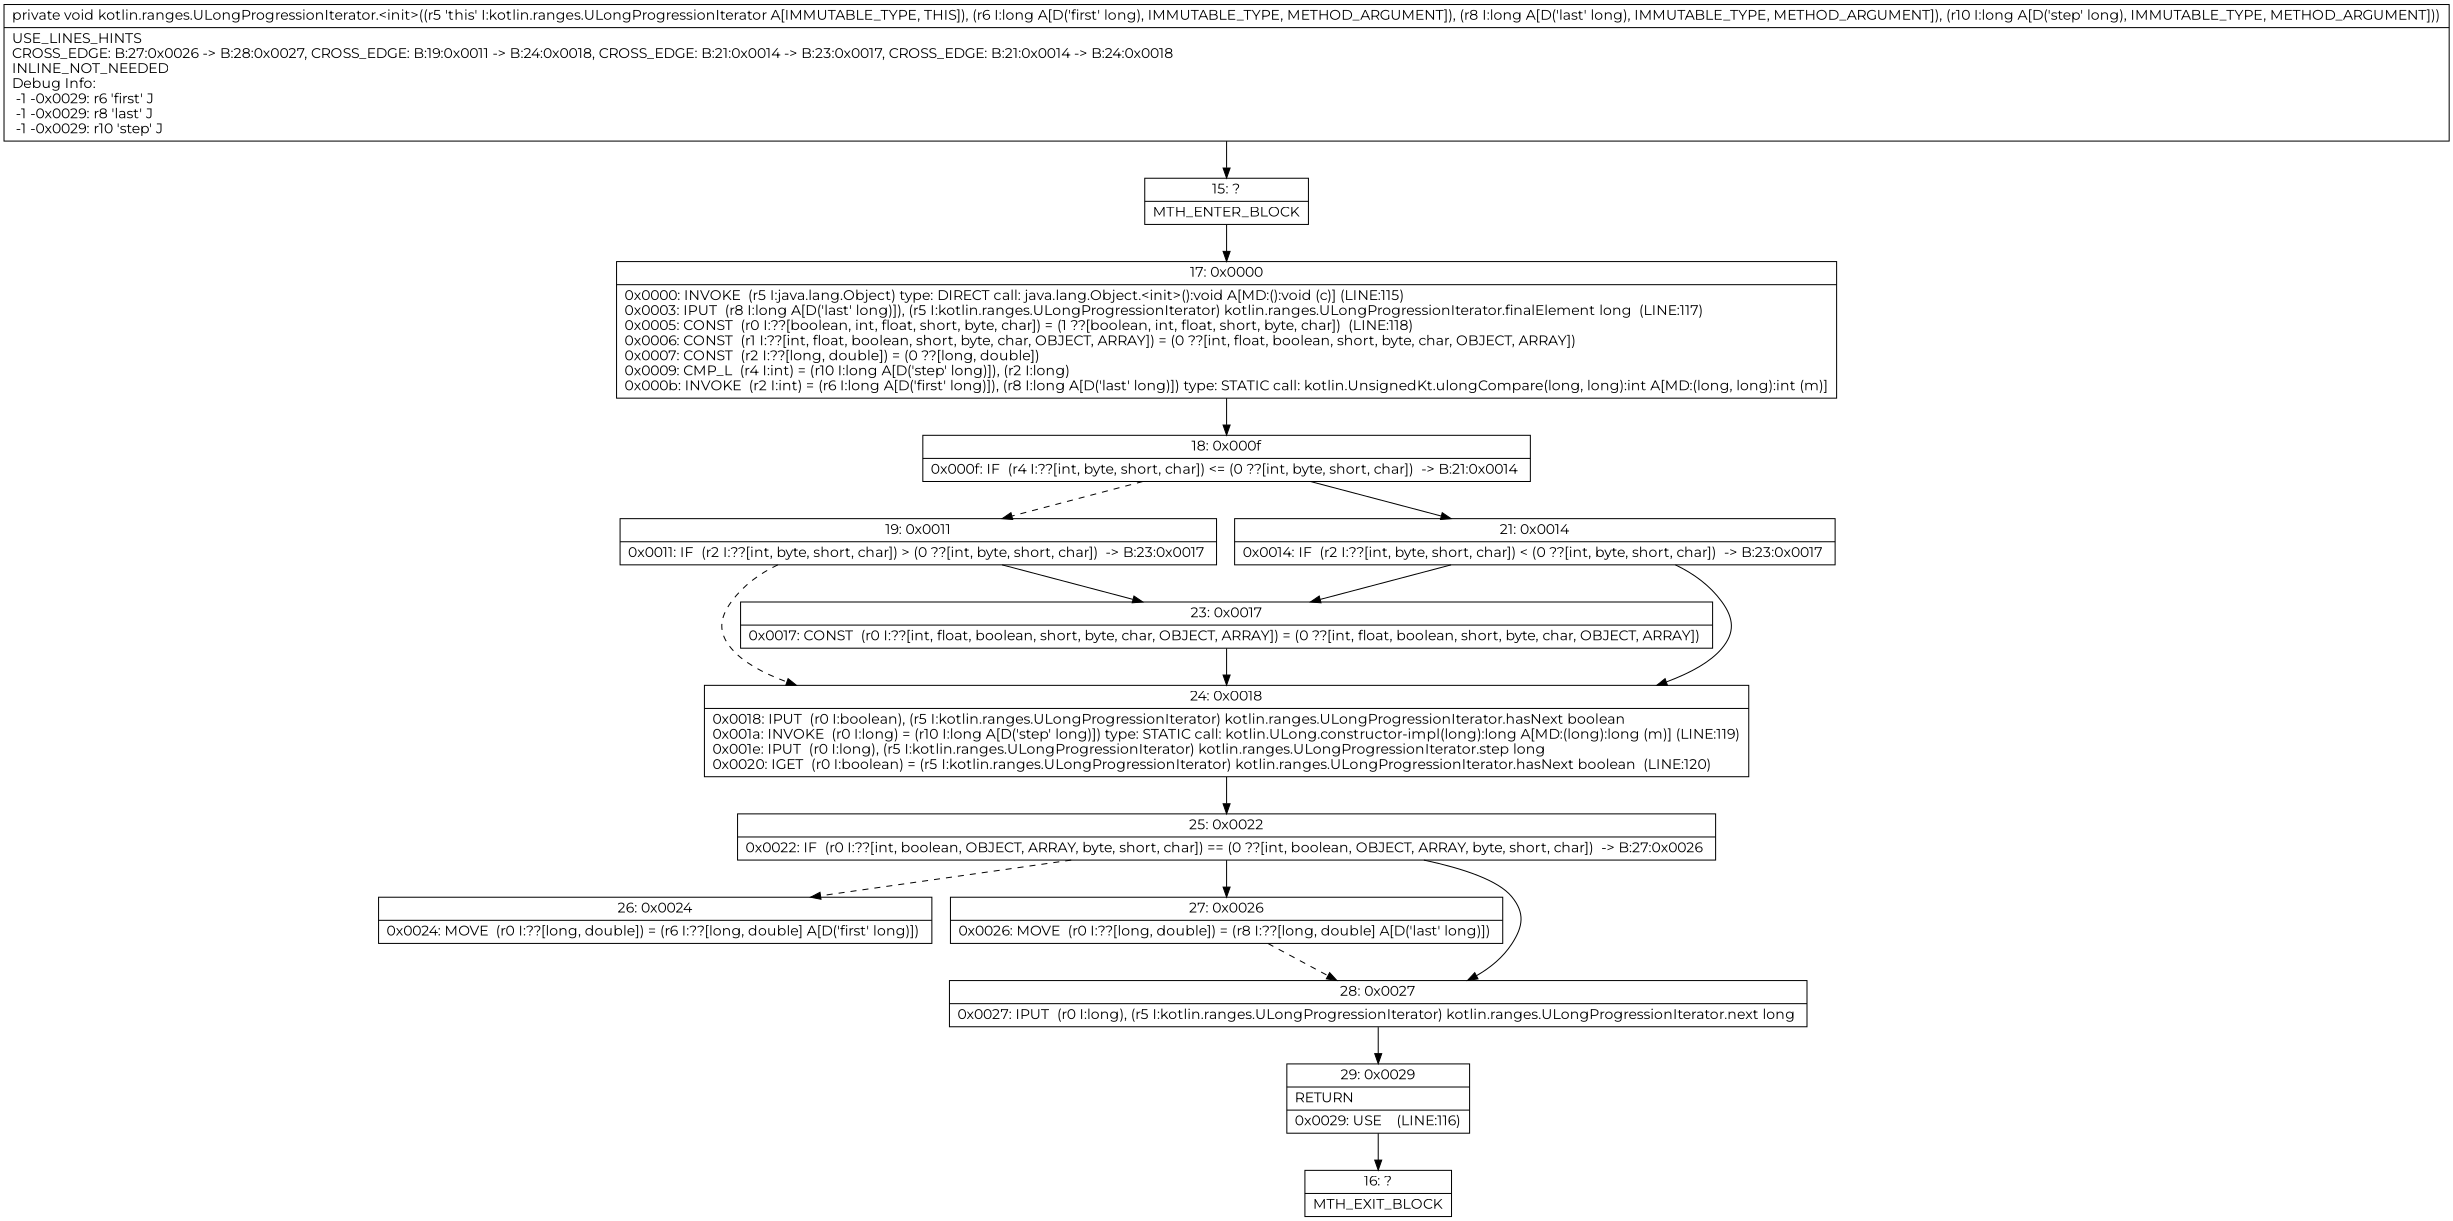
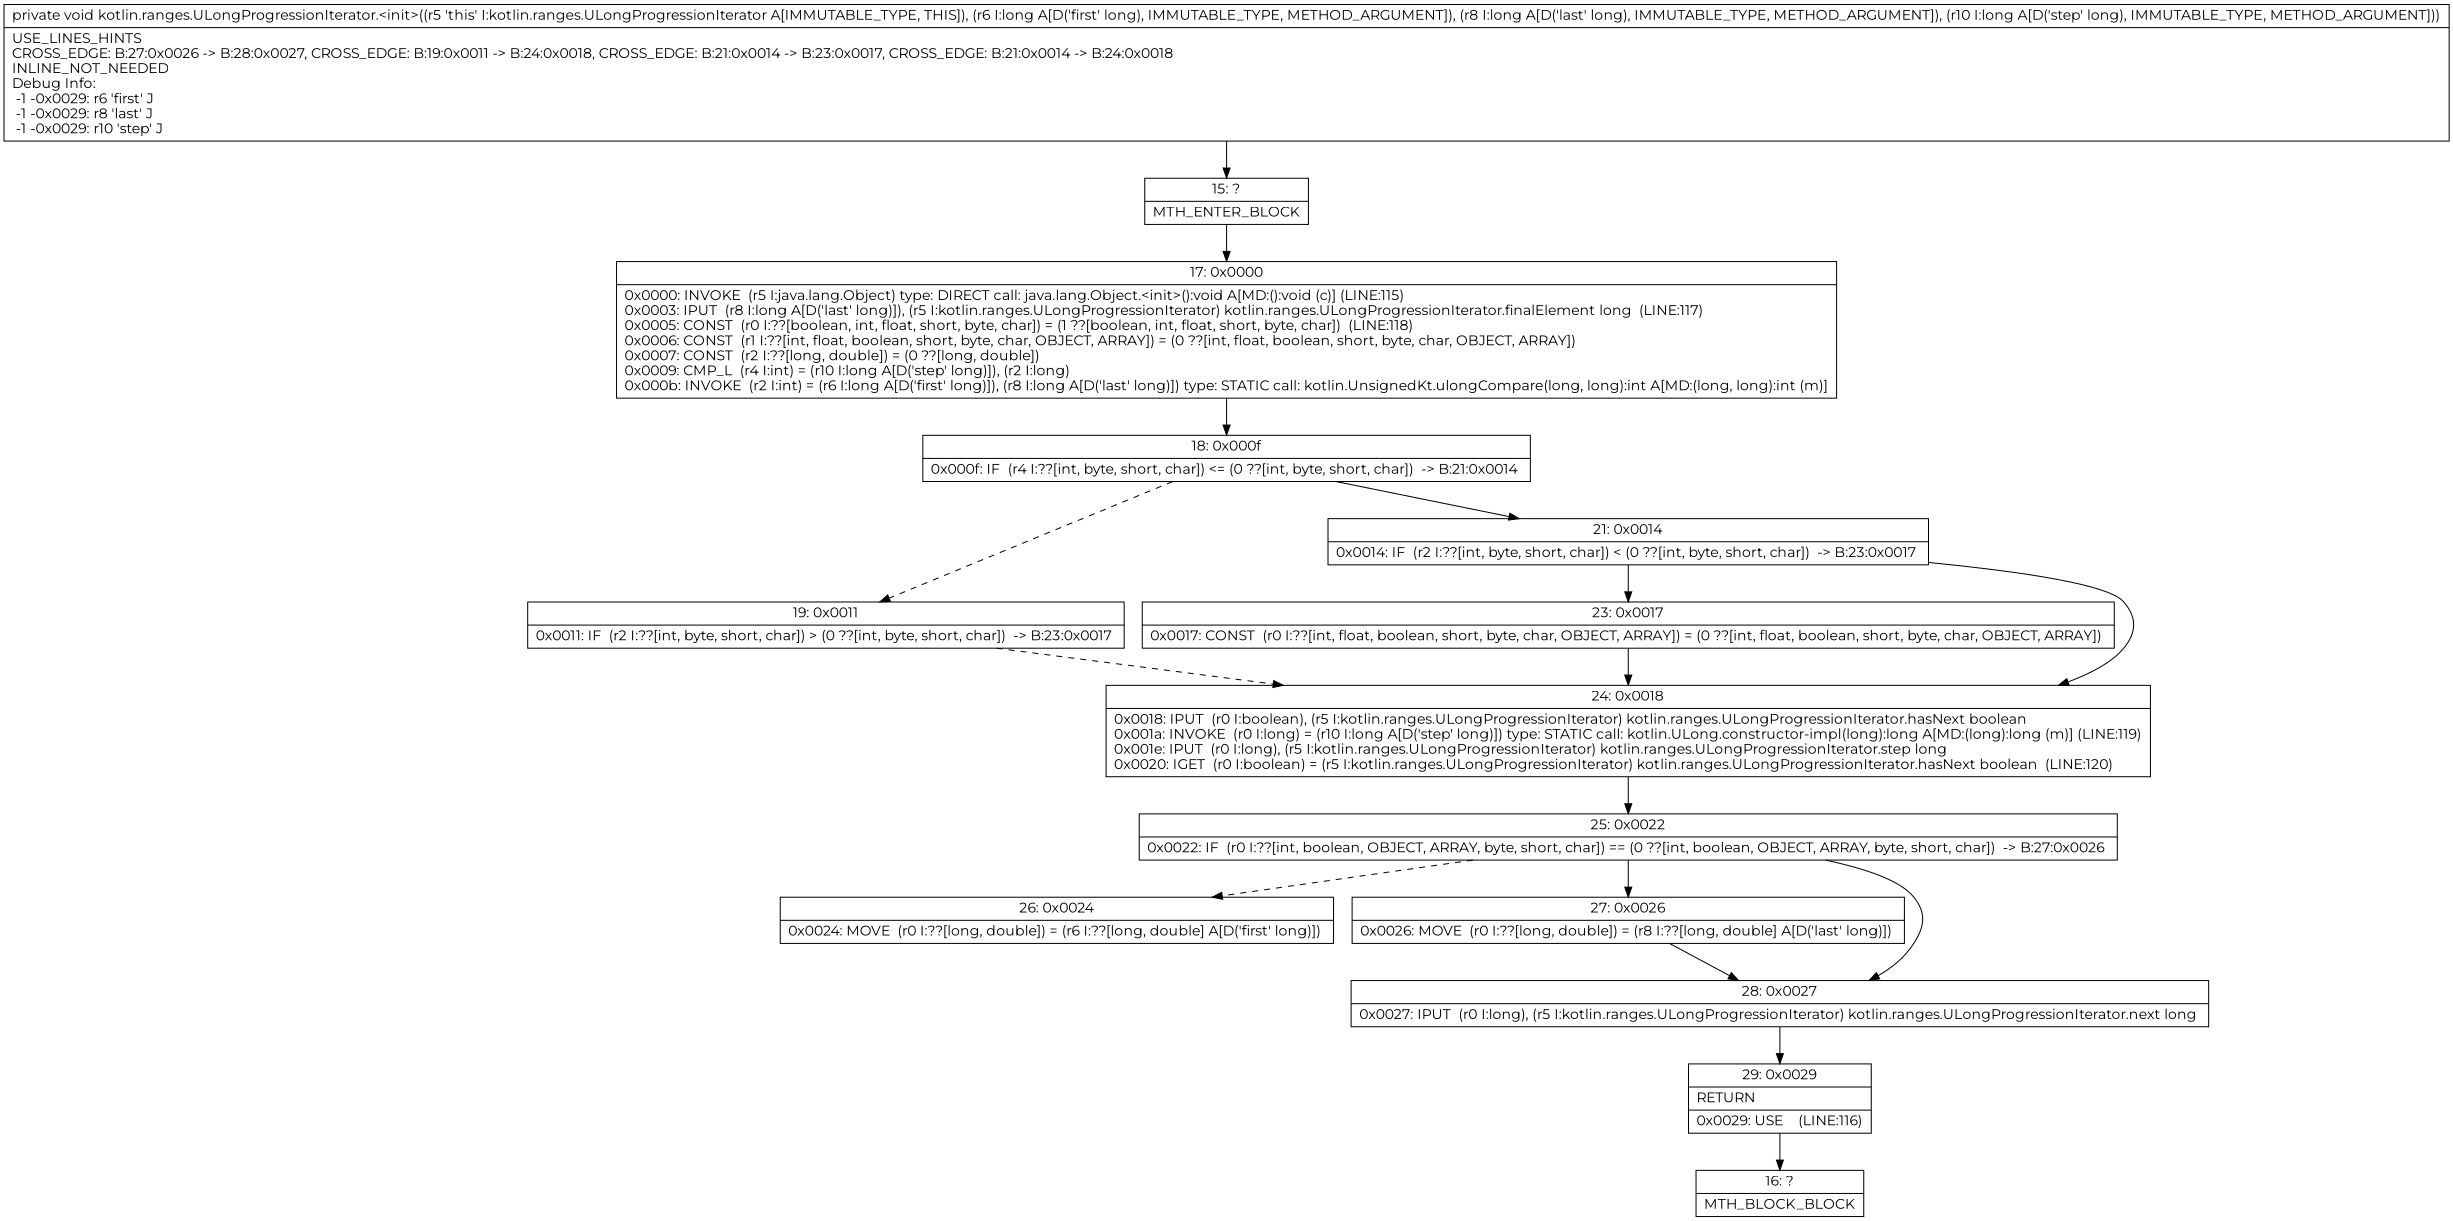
(1068, 582) -> none
(1298, 960) -> (1700, 960)
(1378, 1204) -> (1780, 1204)
